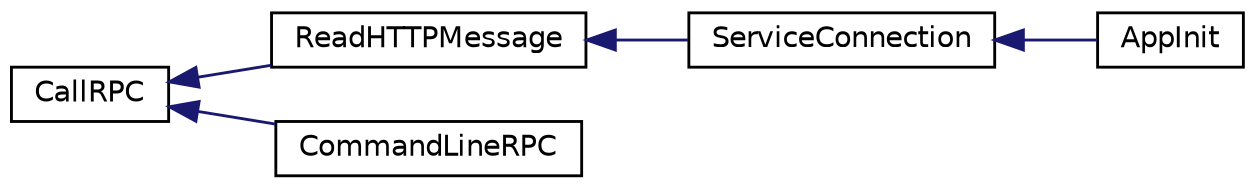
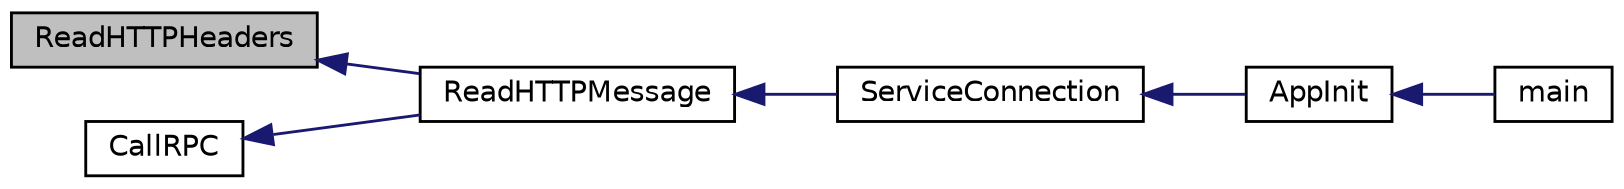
none -> (164, 40)
none -> (1554, 94)
(429, 149) -> none
